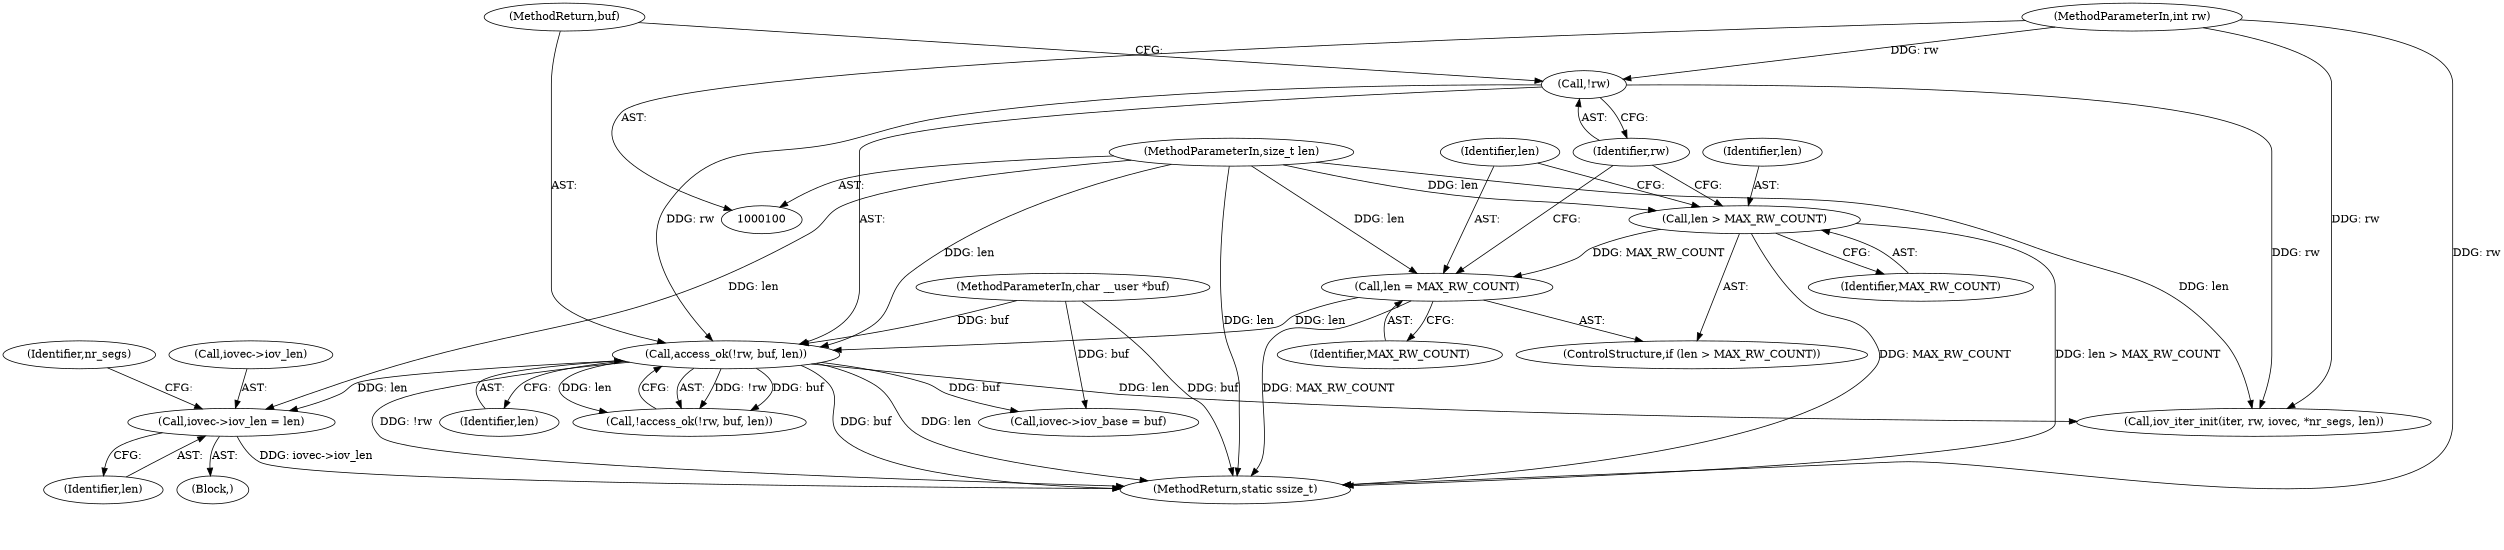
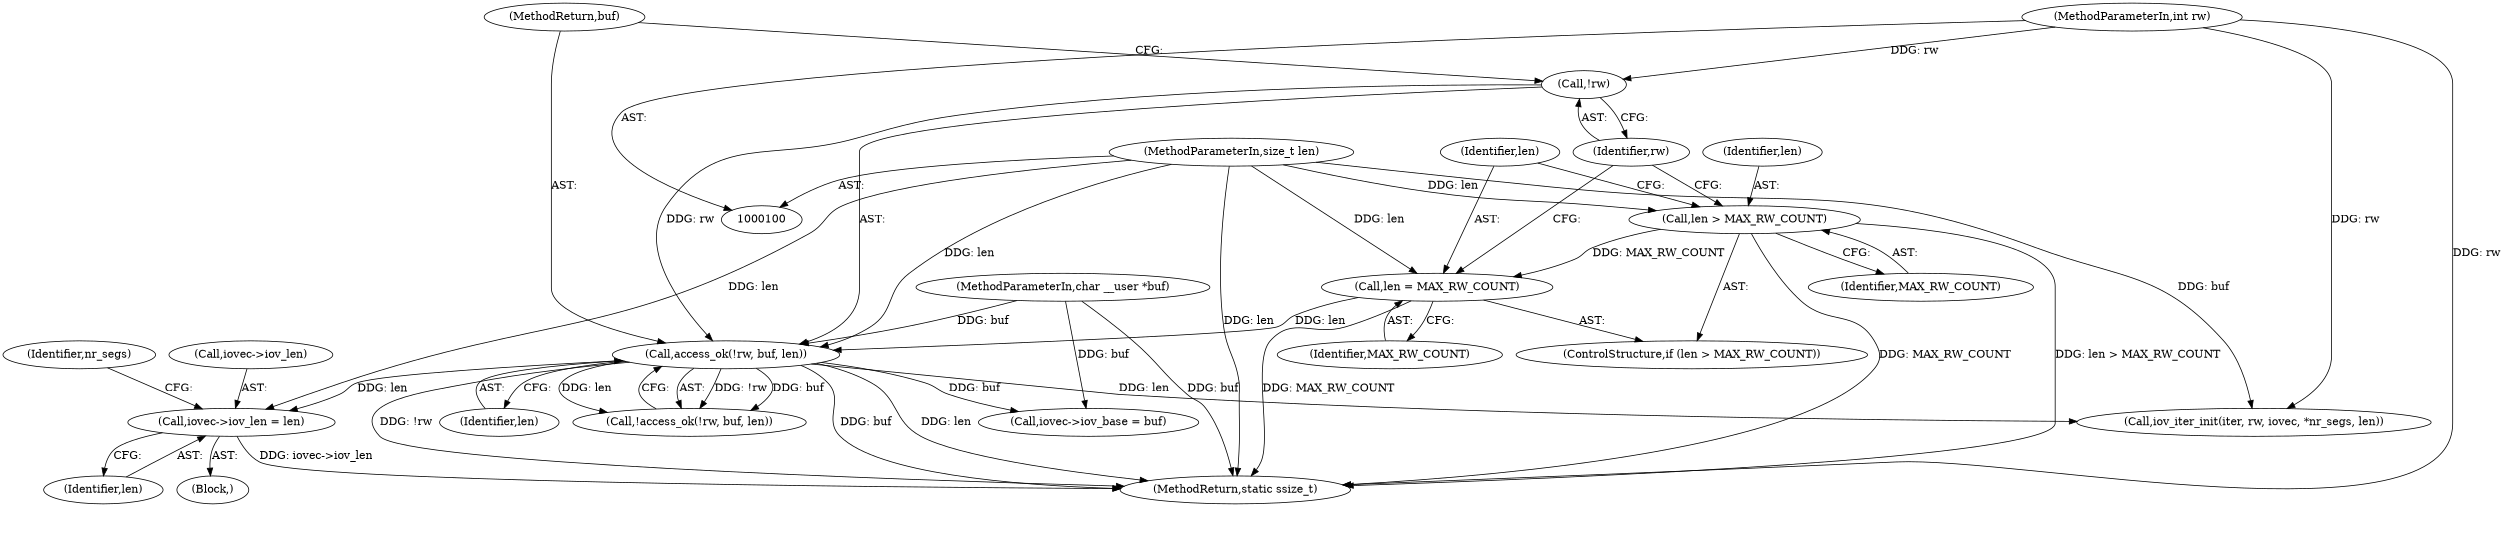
(2080, 99) -> none
(2204, 287) -> (2204, 287)
